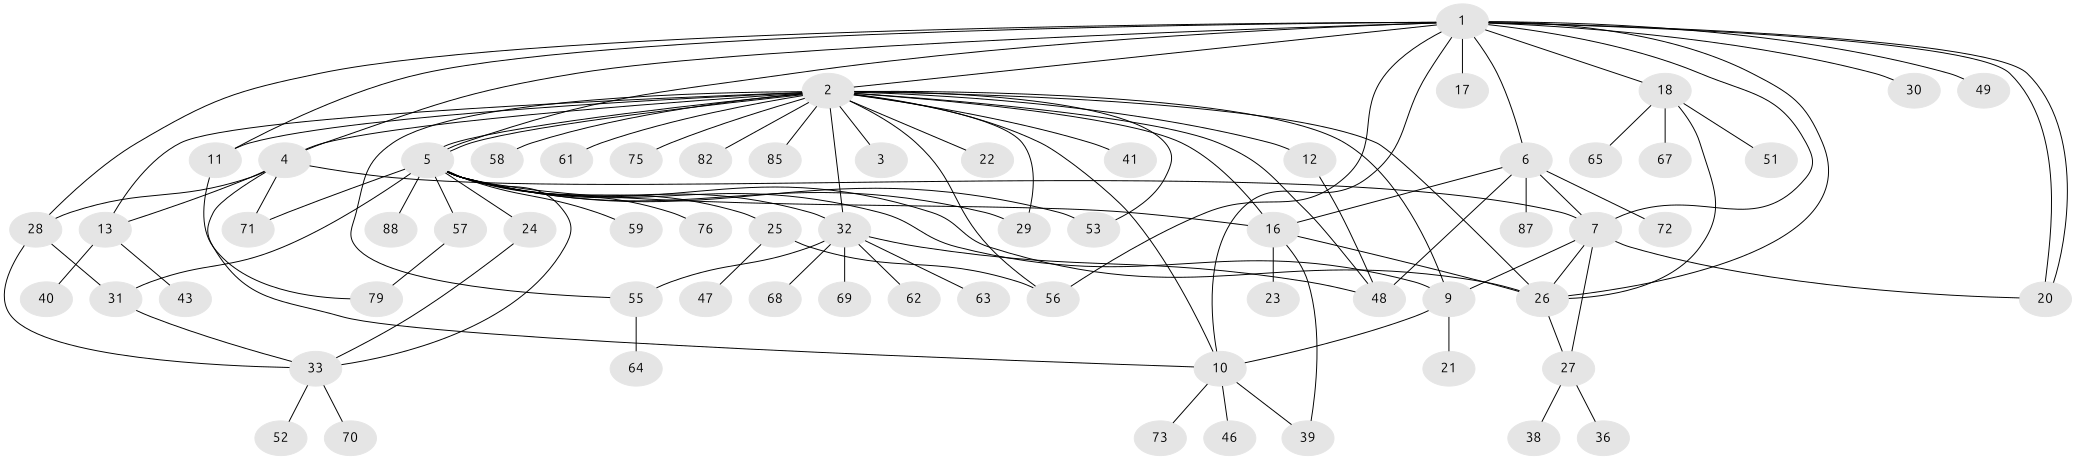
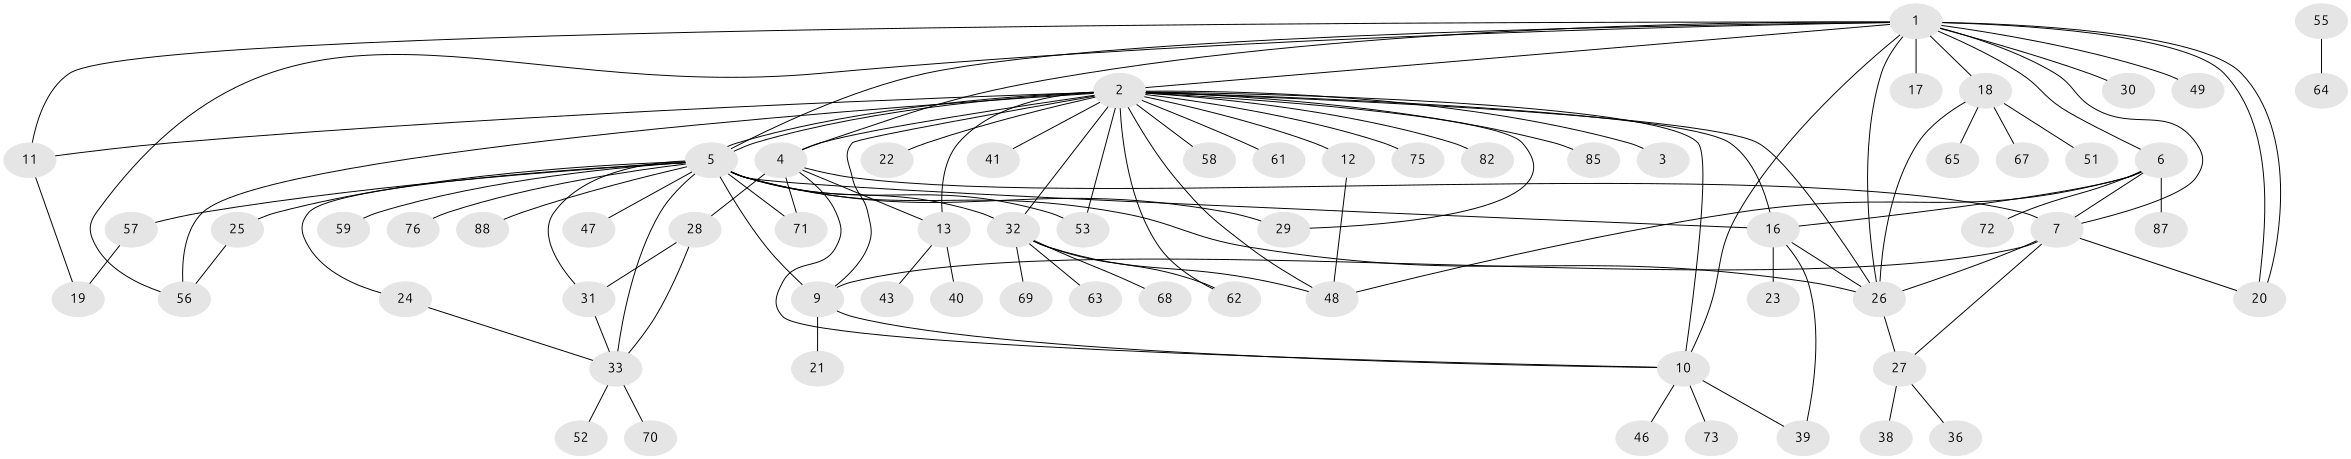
(615, 43) -> none
(409, 136) -> (1139, 208)
(749, 256) -> (650, 195)
(753, 262) -> none
(376, 299) -> (78, 299)
